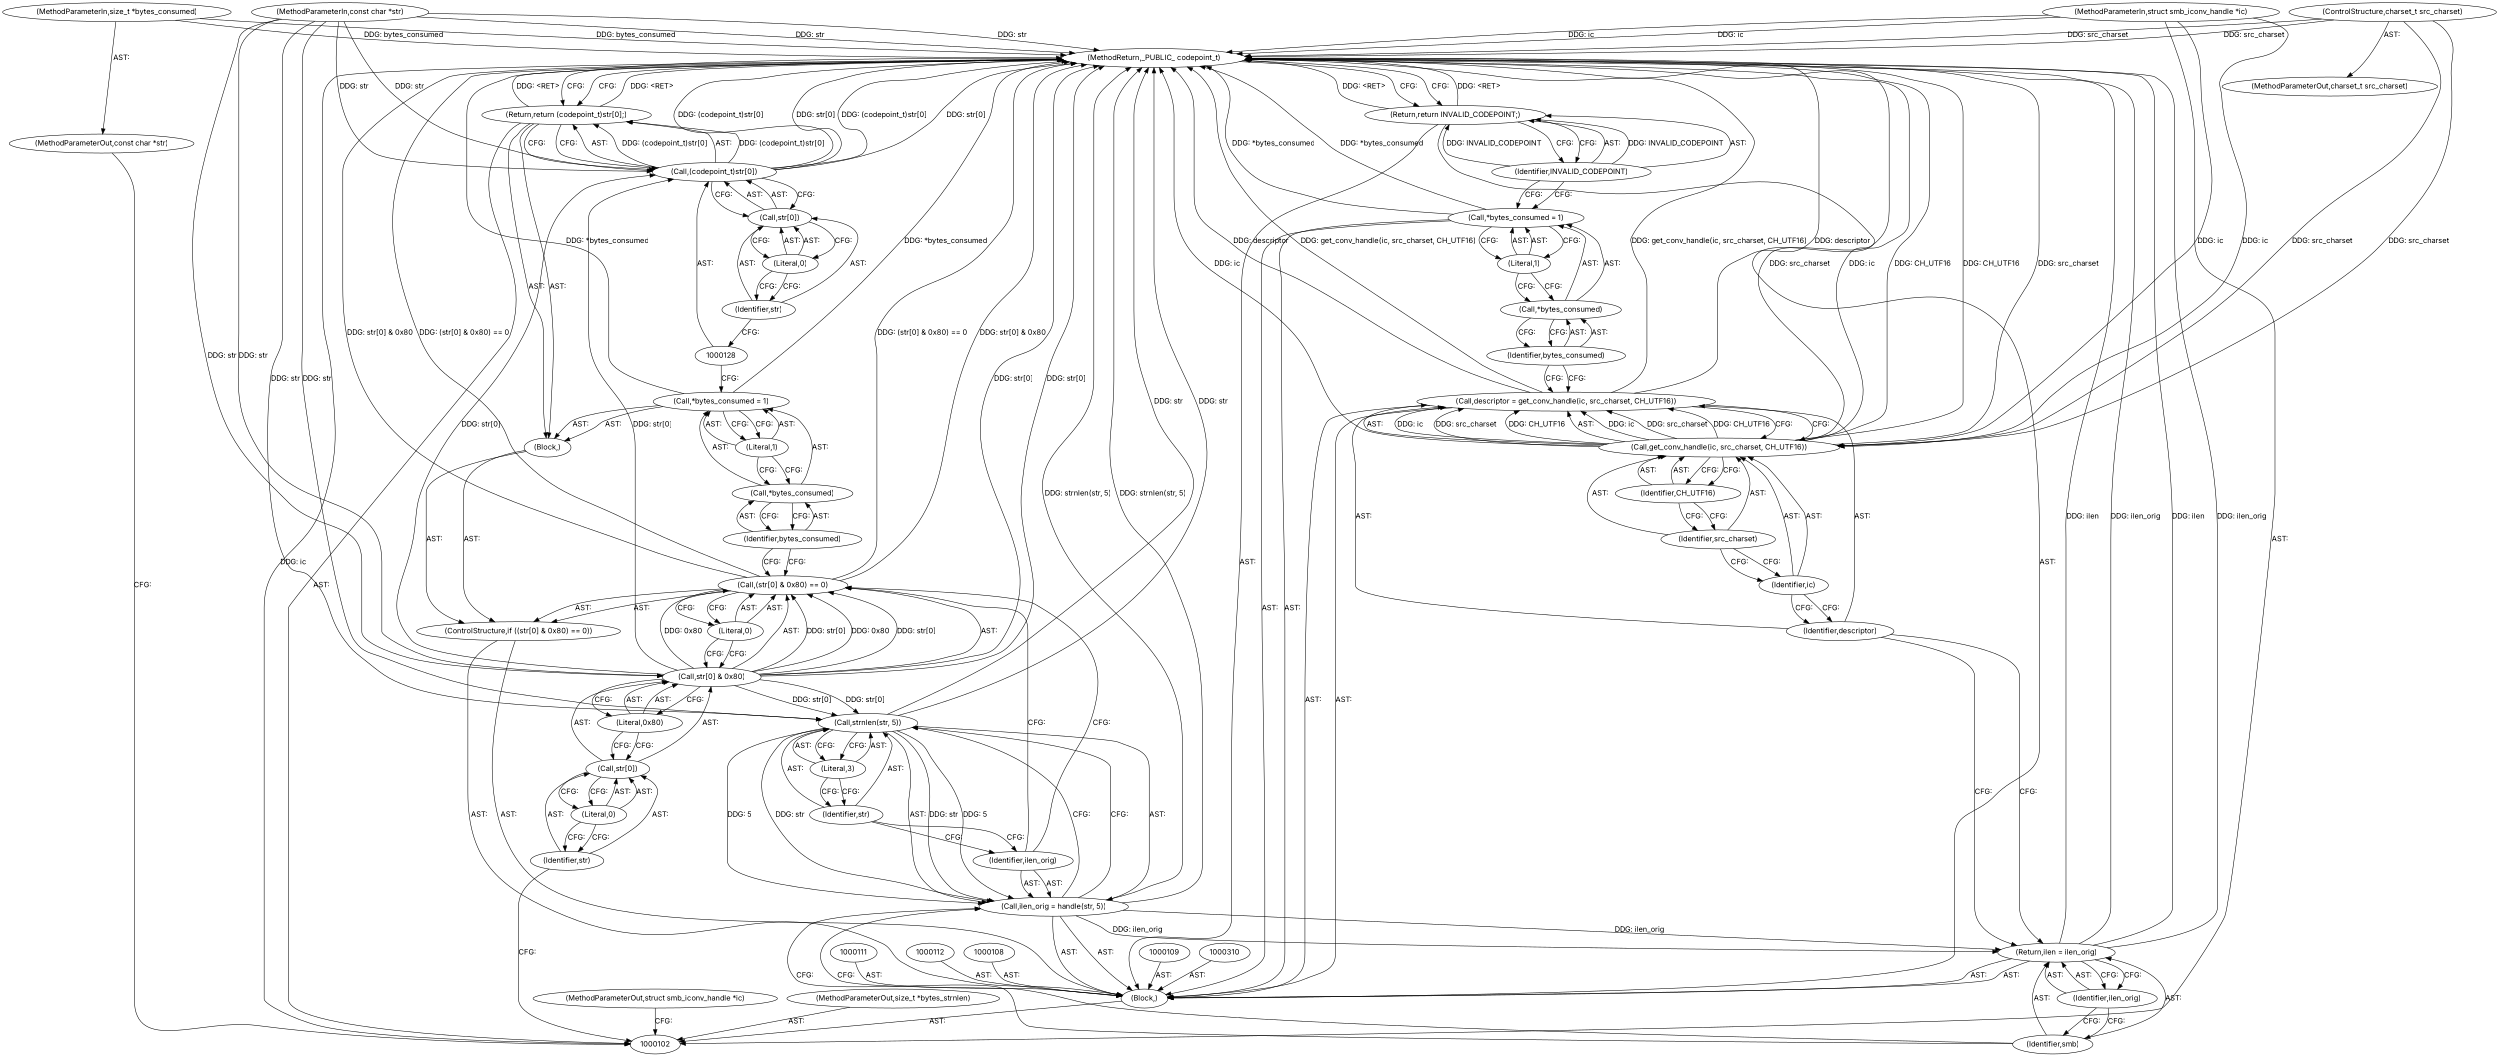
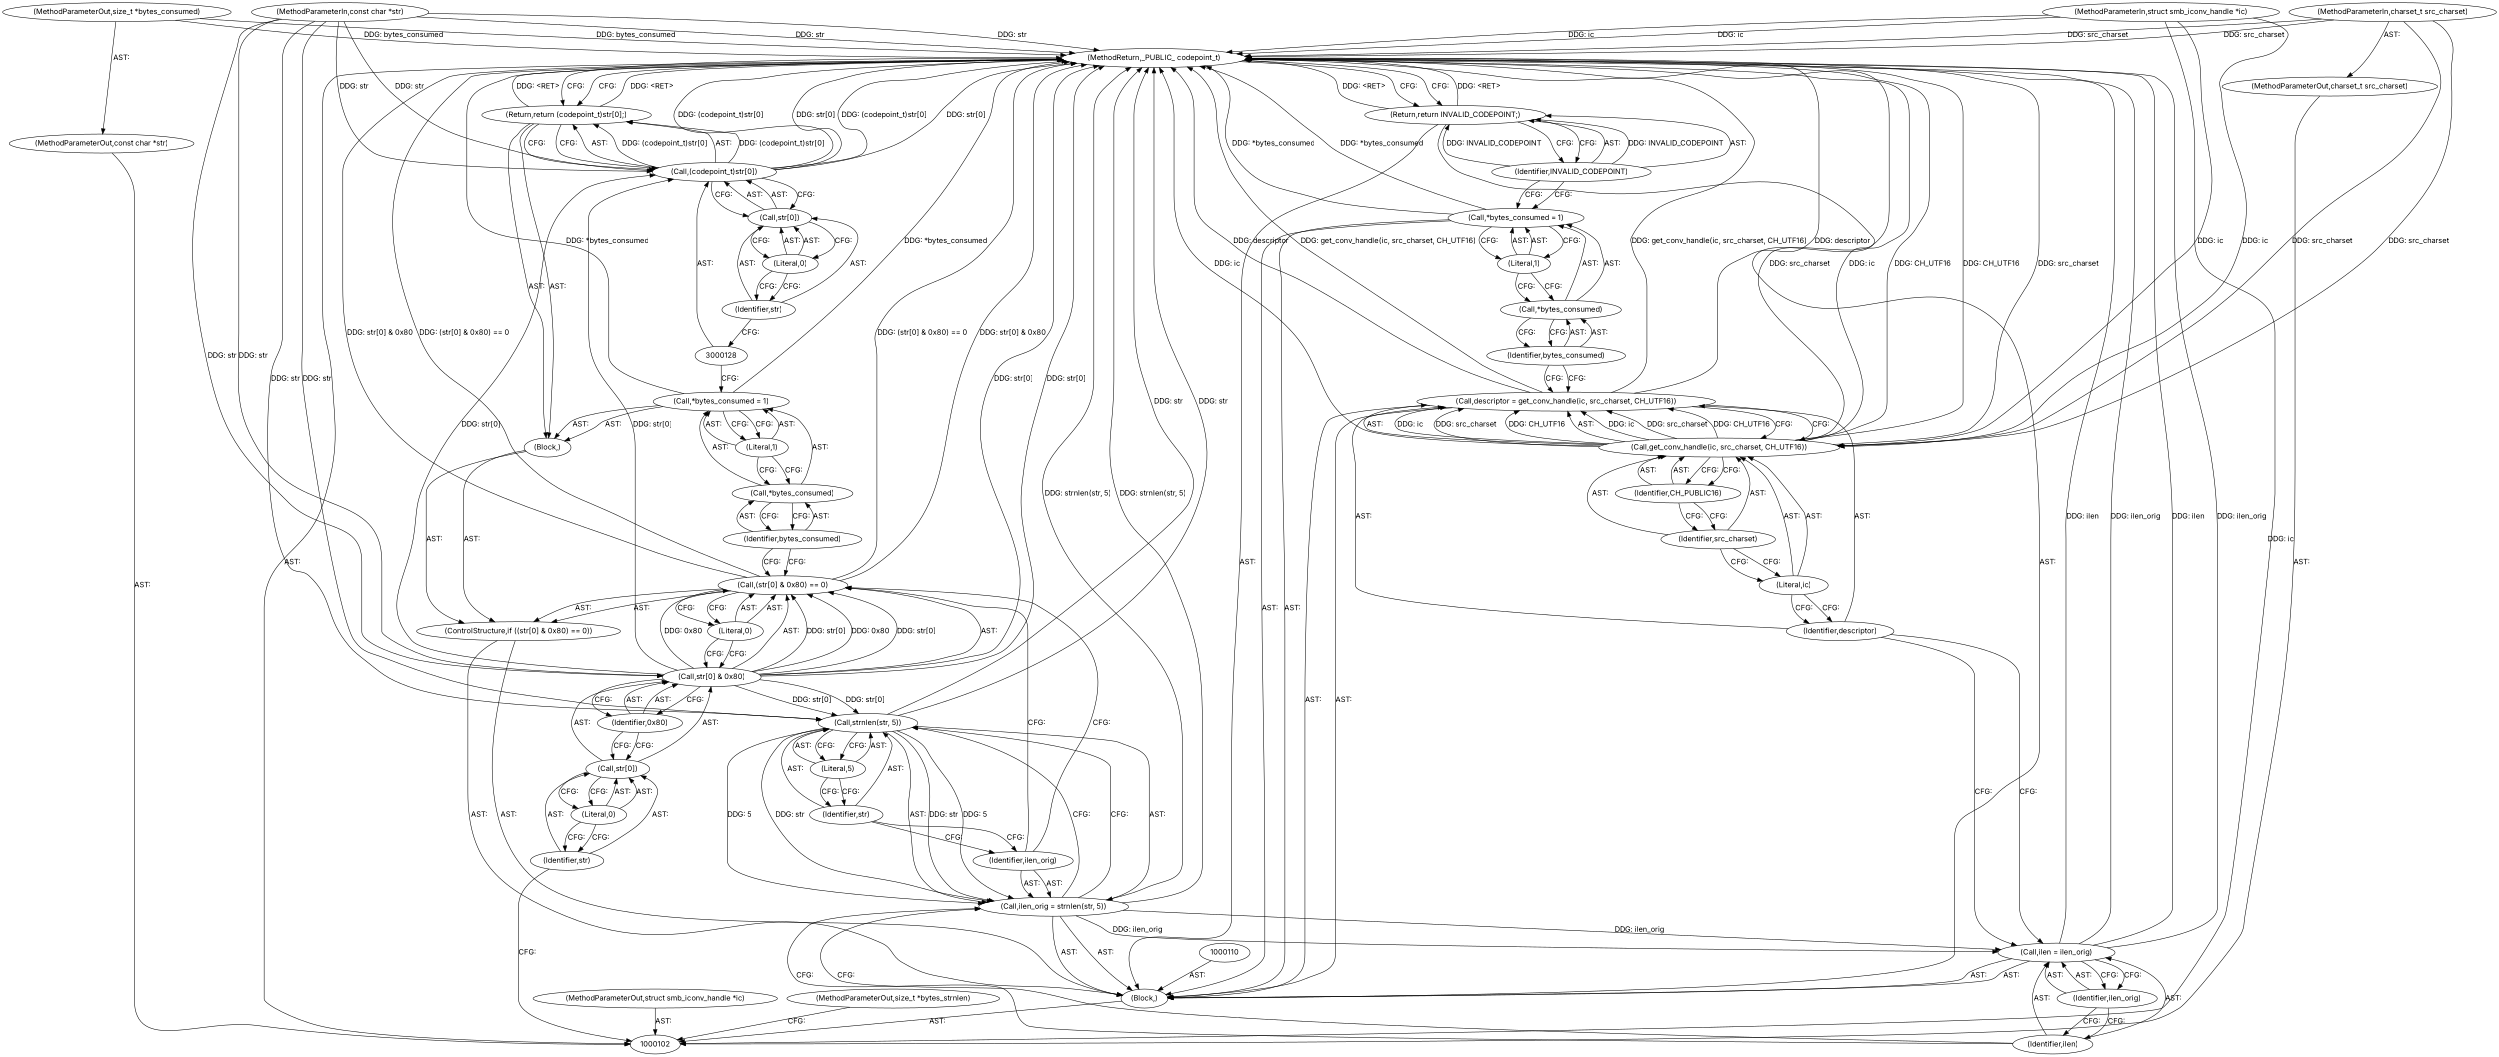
(117, 12) -> (117, 12)
(2393, 12) -> (2393, 12)
(721, 356) -> (721, 356)
(1678, 493) -> (1678, 493)
(2281, 539) -> (2281, 539)
(293, 562) -> (293, 562)
(144, 585) -> (144, 585)
(1794, 585) -> (1794, 585)
(288, 686) -> (1907, 1034)
(640, 723) -> (640, 723)
(838, 769) -> (838, 769)
(1054, 907) -> (1054, 907)
(854, 953) -> none
(930, 953) -> none
(989, 953) -> none
(1165, 953) -> none
(1225, 953) -> (1225, 953)
(2056, 953) -> (2056, 953)
(664, 1022) -> (664, 1022)
(797, 1022) -> (797, 1022)
(2053, 1044) -> (2053, 1044)
